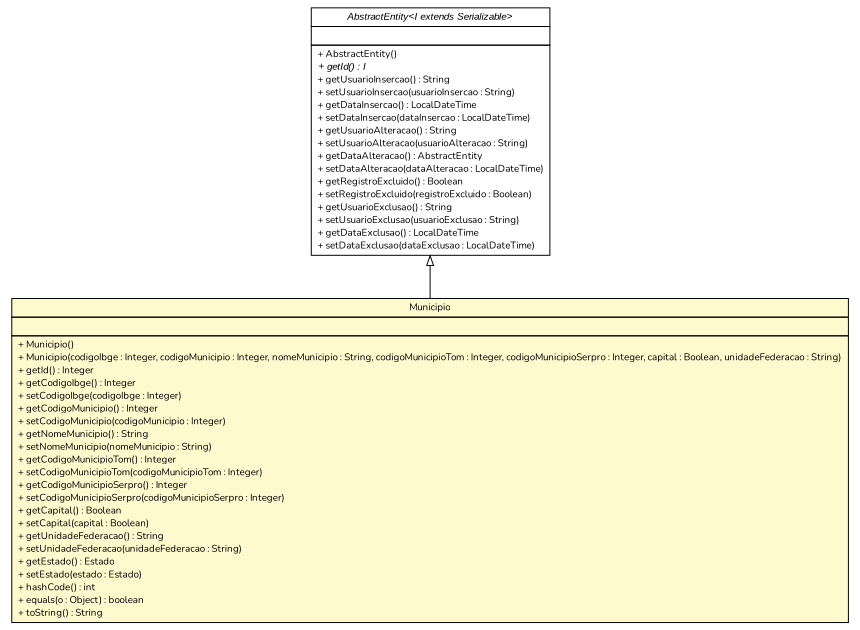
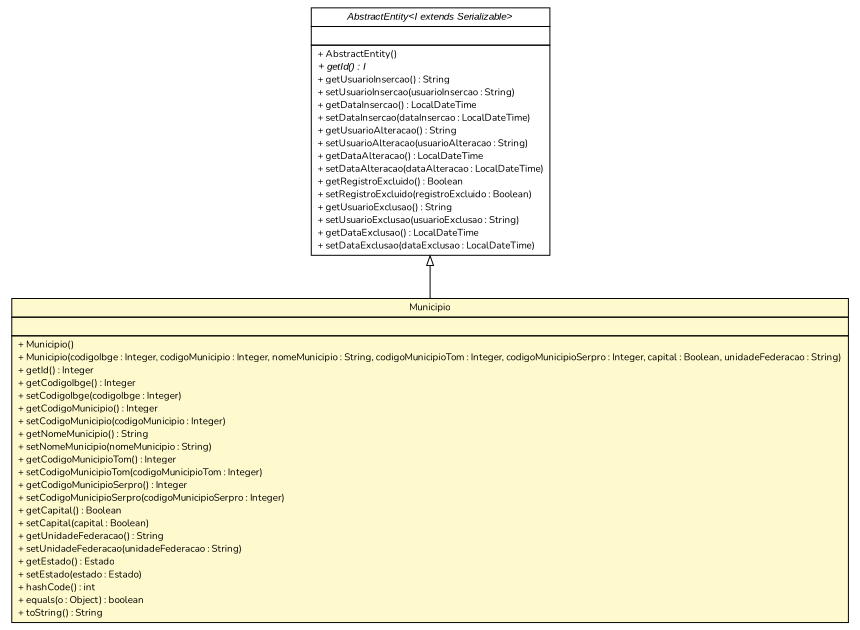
(400, 156) -> (401, 156)
